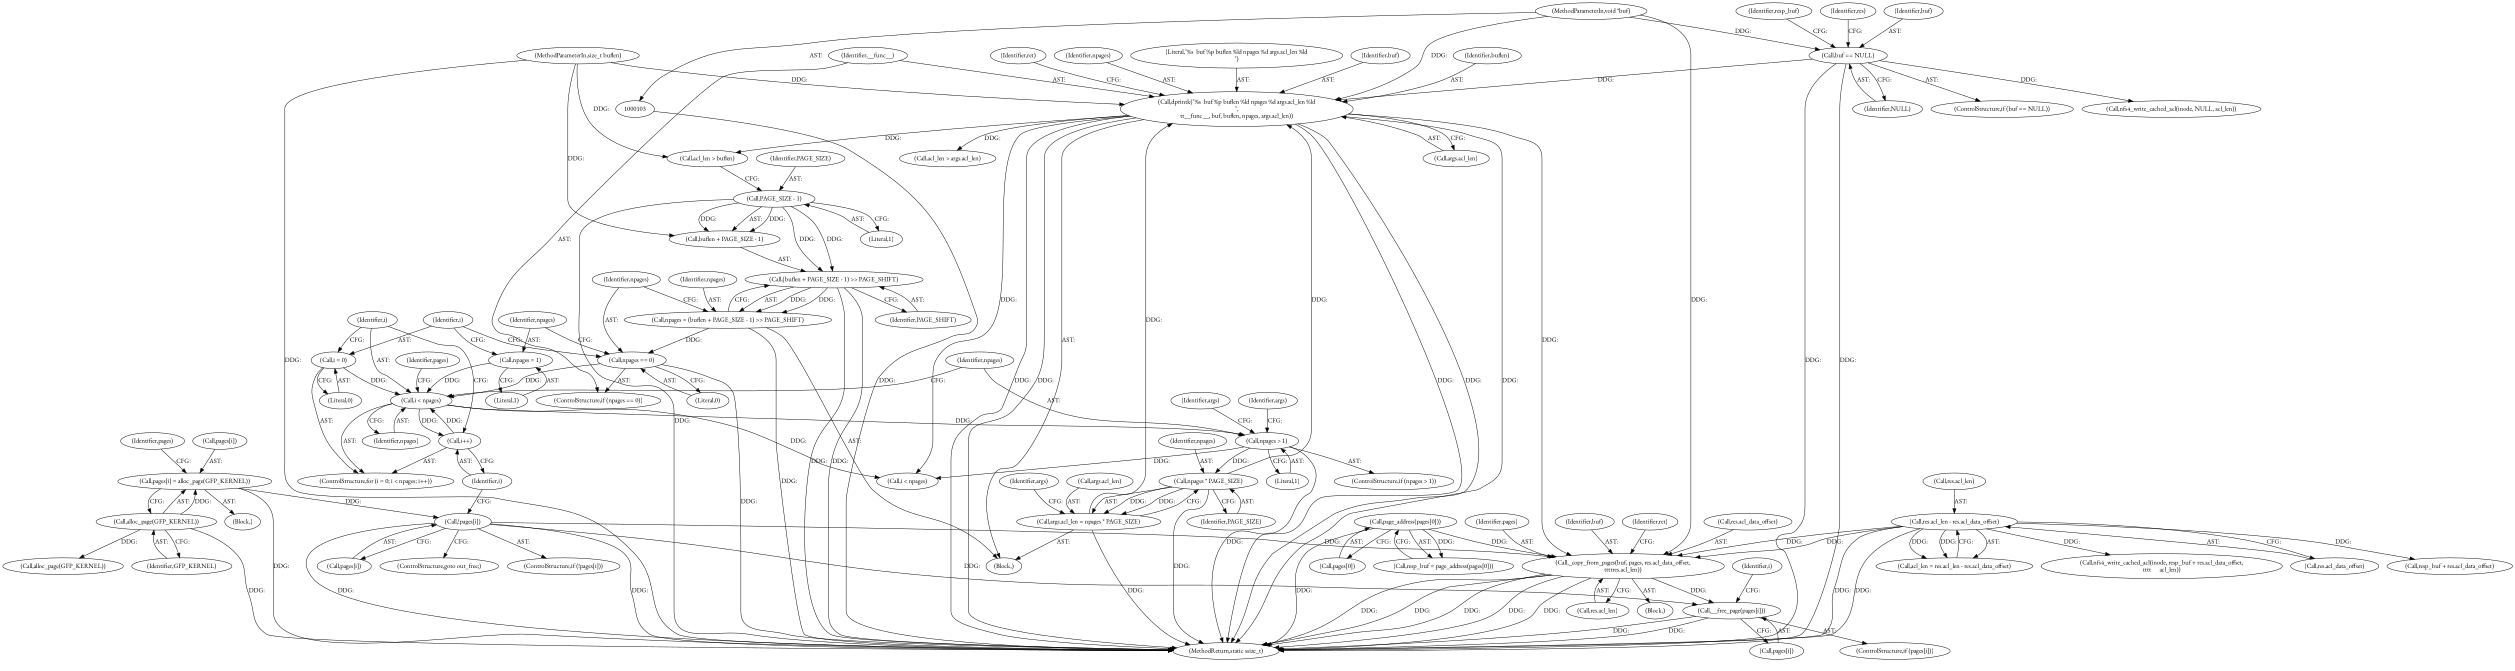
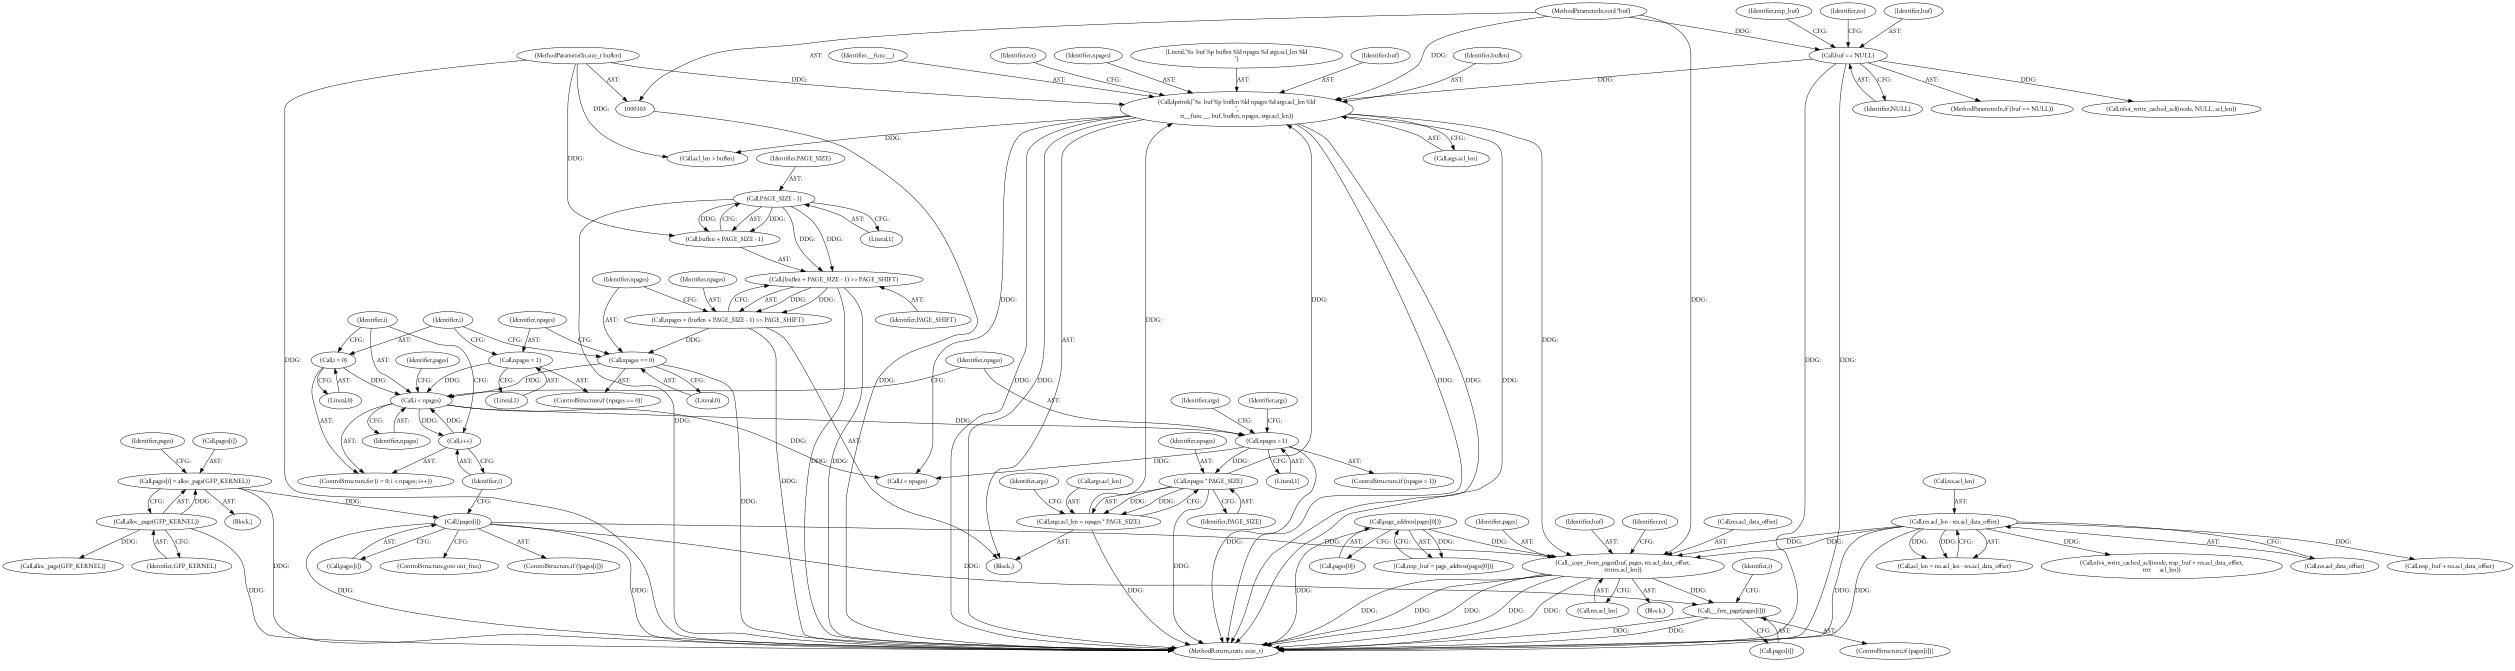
none -> (605, 81)
(2002, 109) -> (2002, 109)
(948, 159) -> none
(739, 177) -> (723, 215)
(595, 193) -> (563, 377)
(877, 299) -> none
